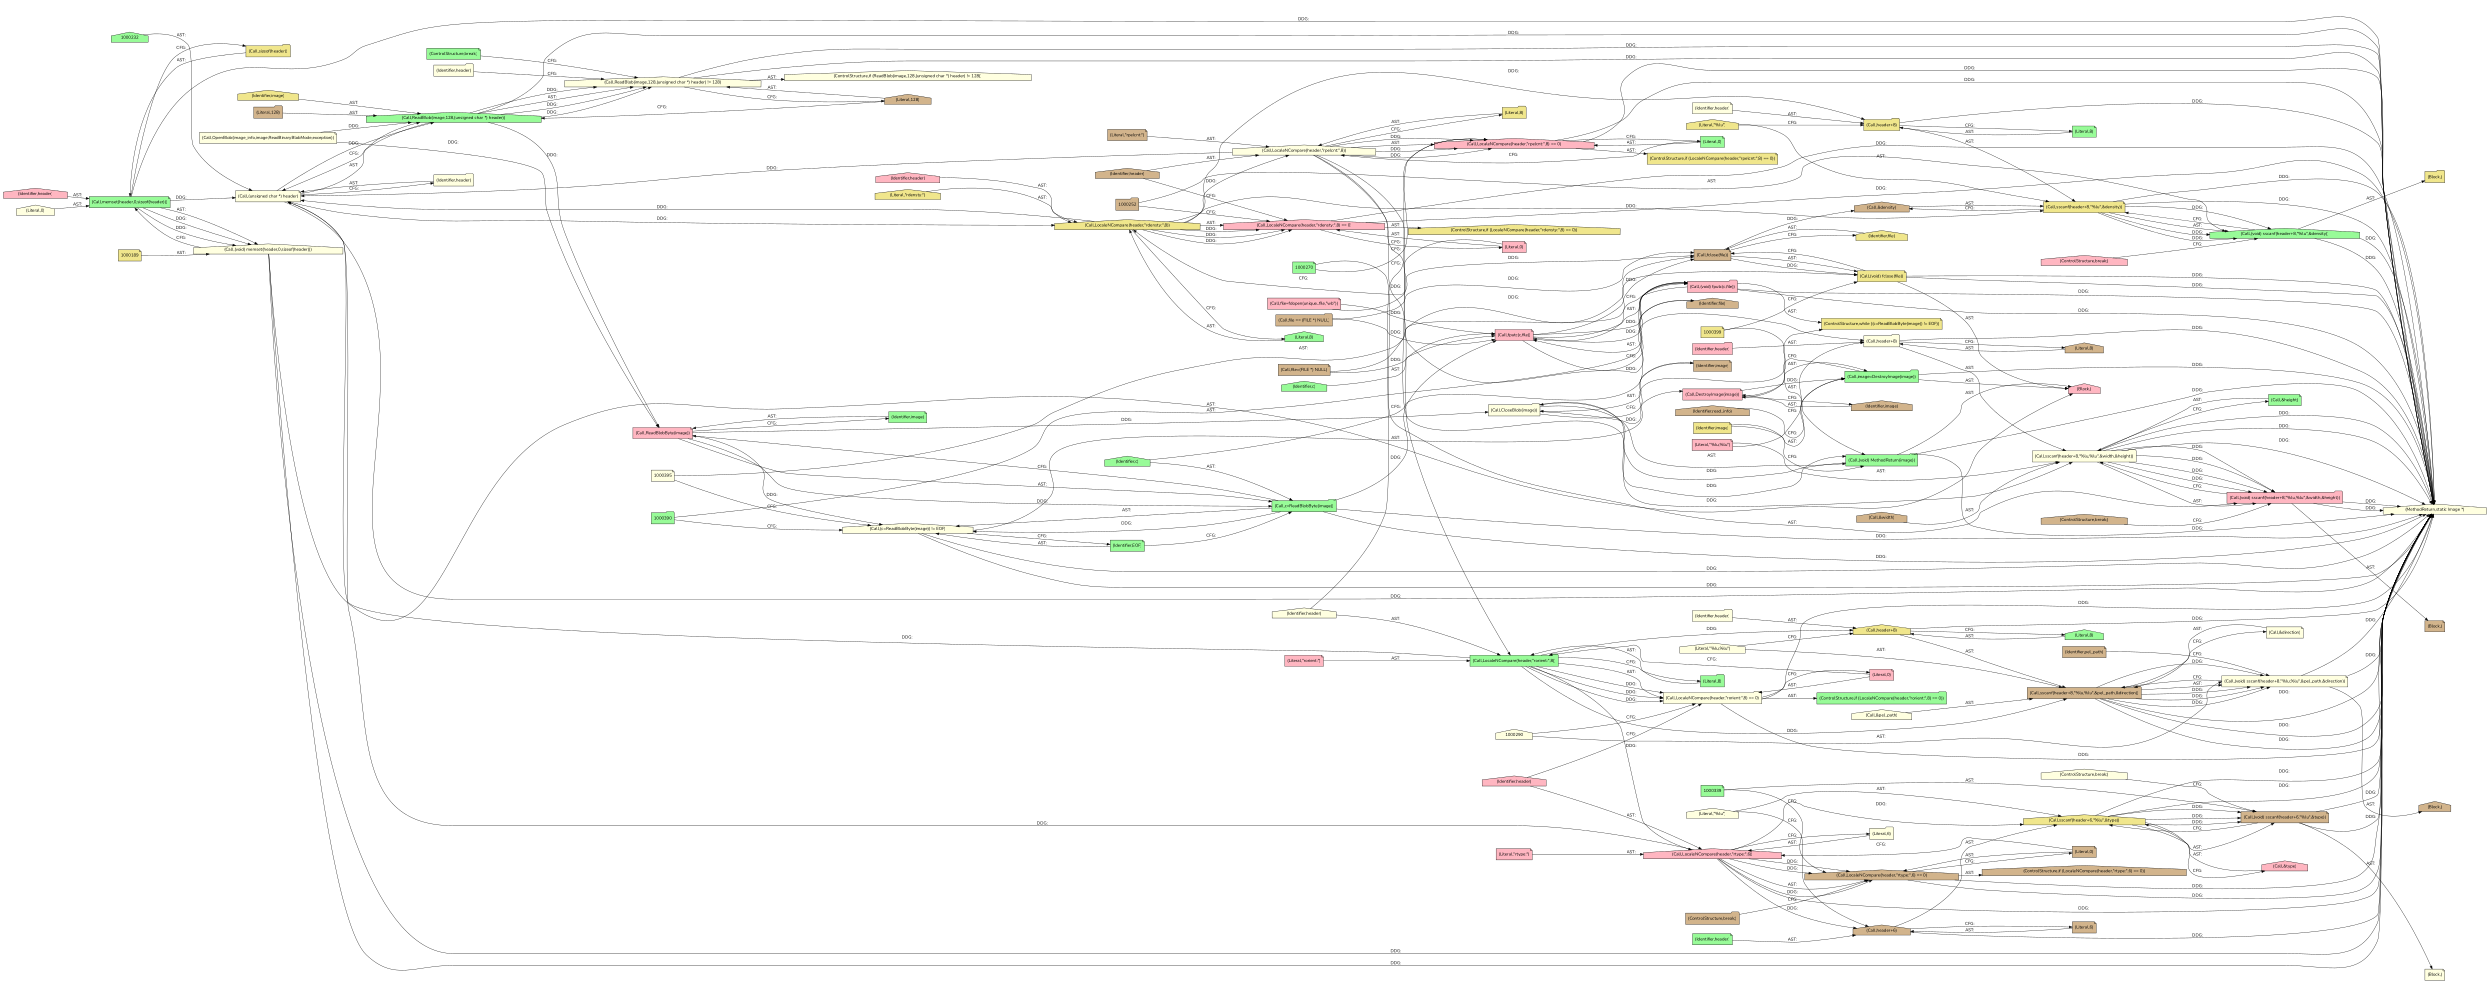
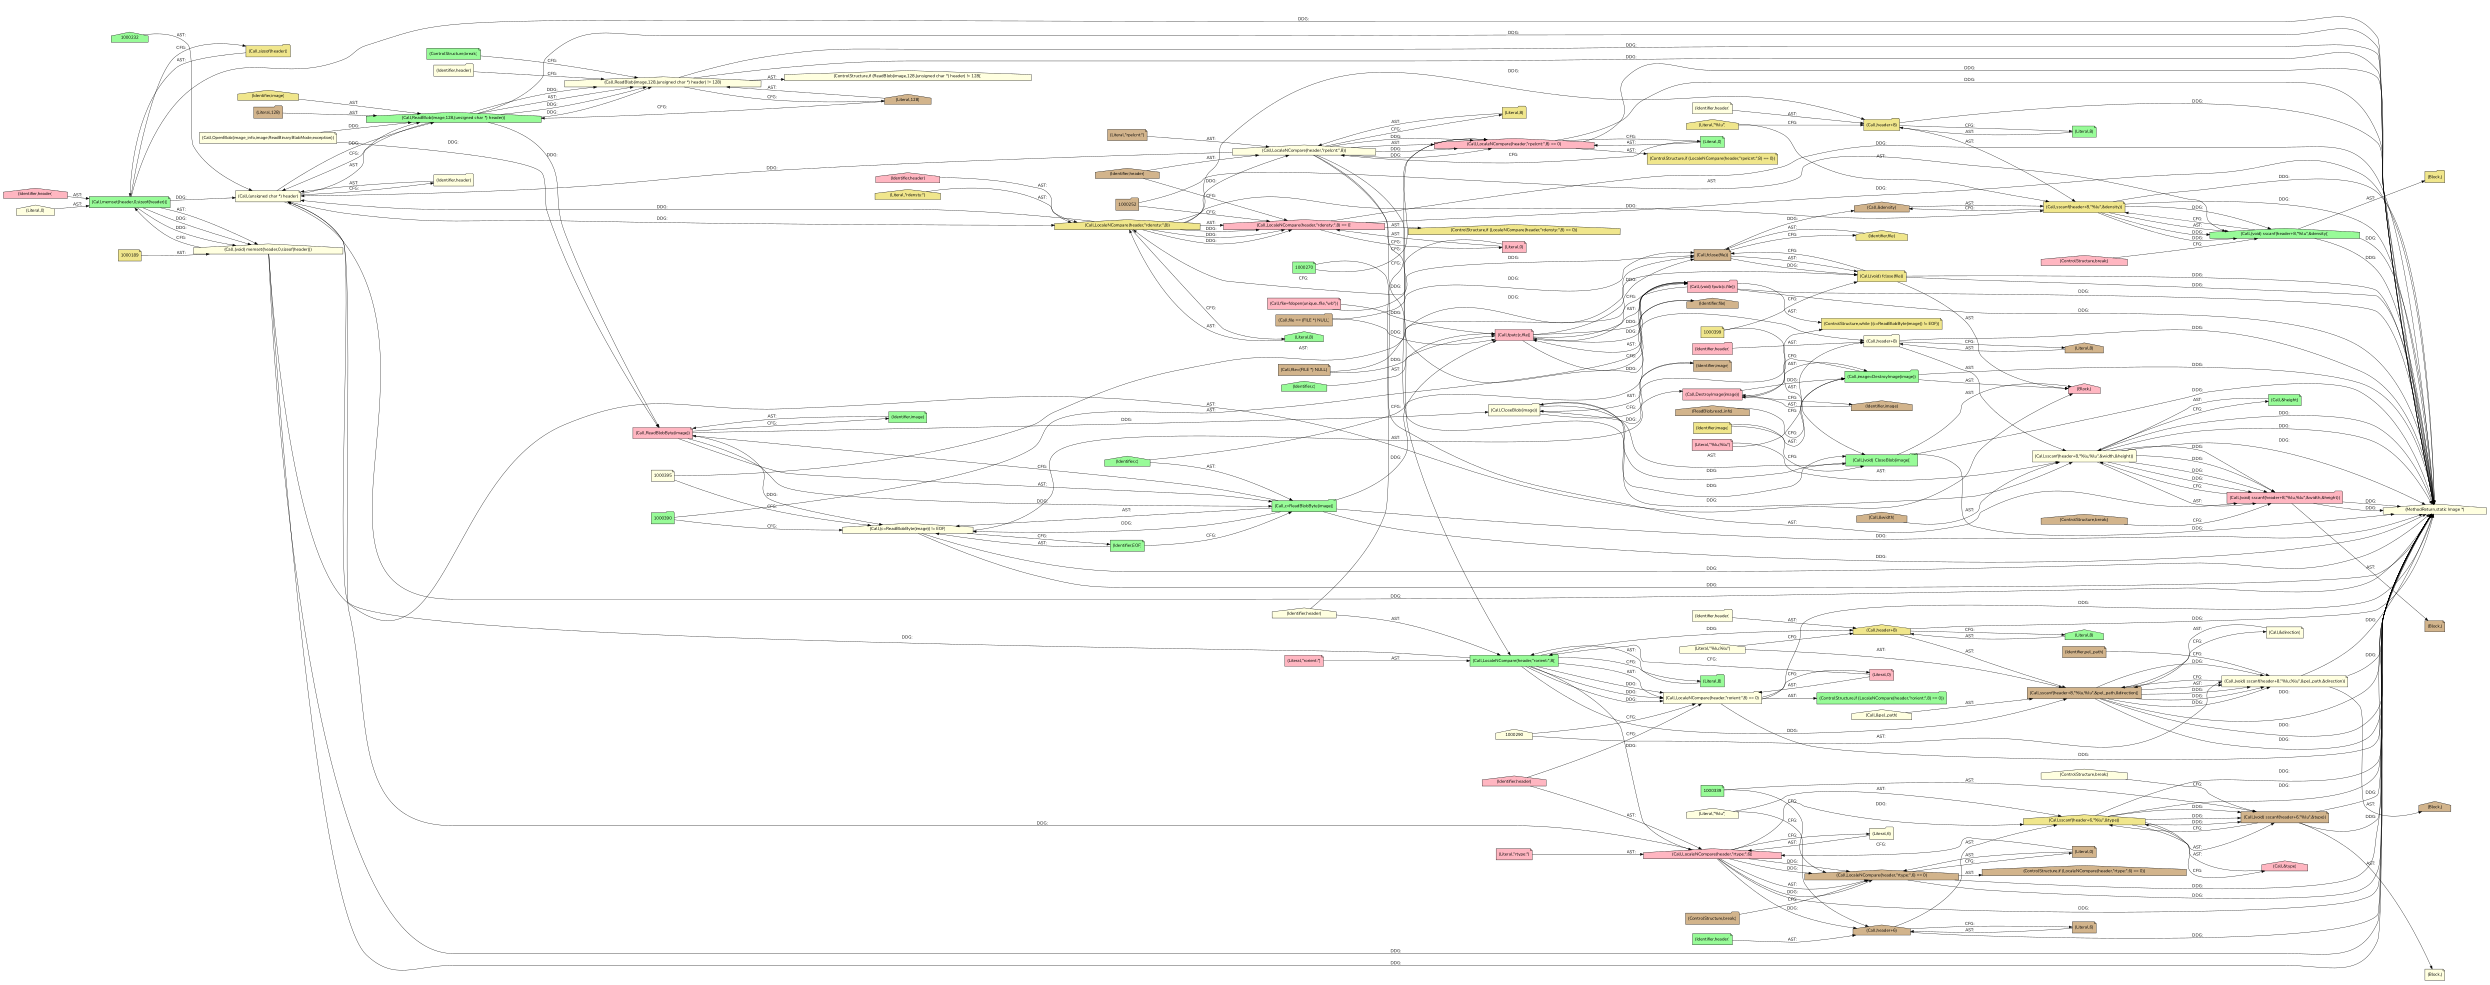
(1712, 411) -> (1712, 411)
(1882, 460) -> (1882, 460)
